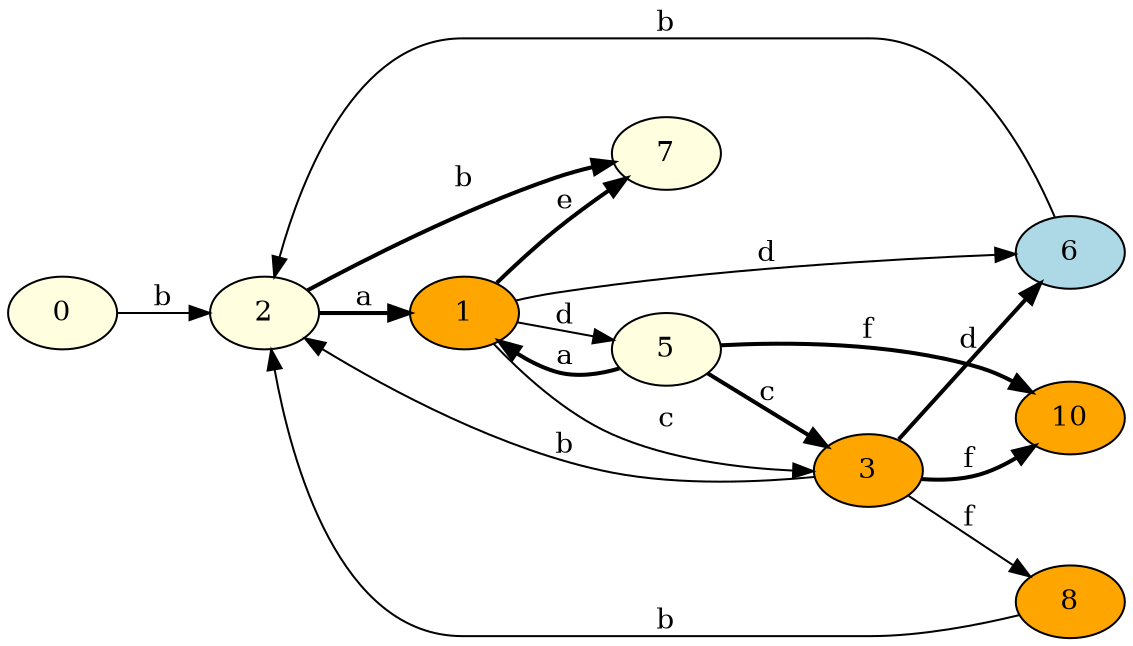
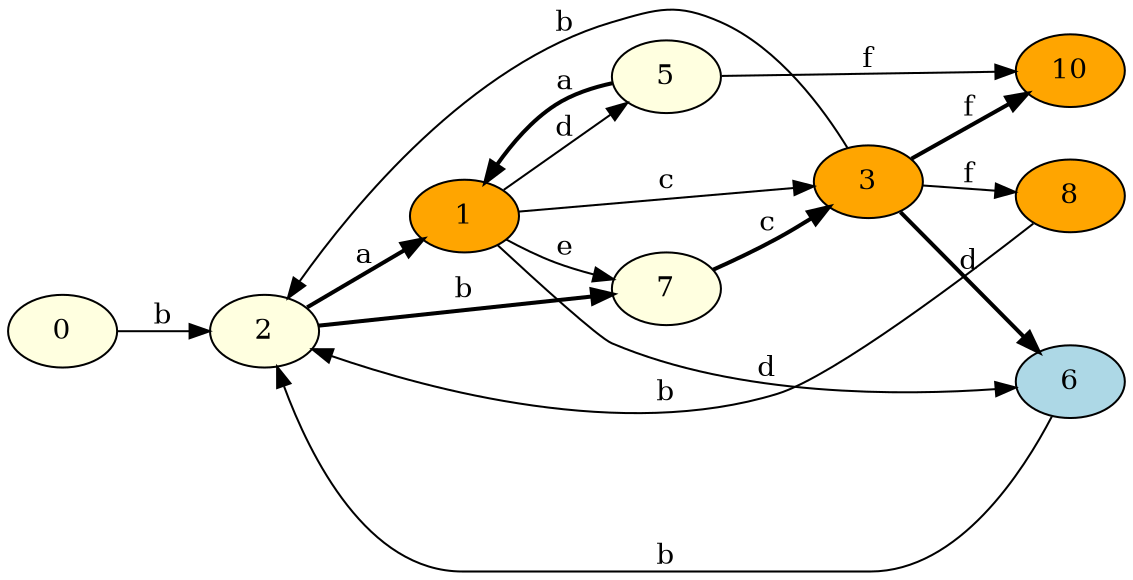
(551, 234) -> (549, 260)
(869, 348) -> (858, 74)
(758, 404) -> (763, 246)
